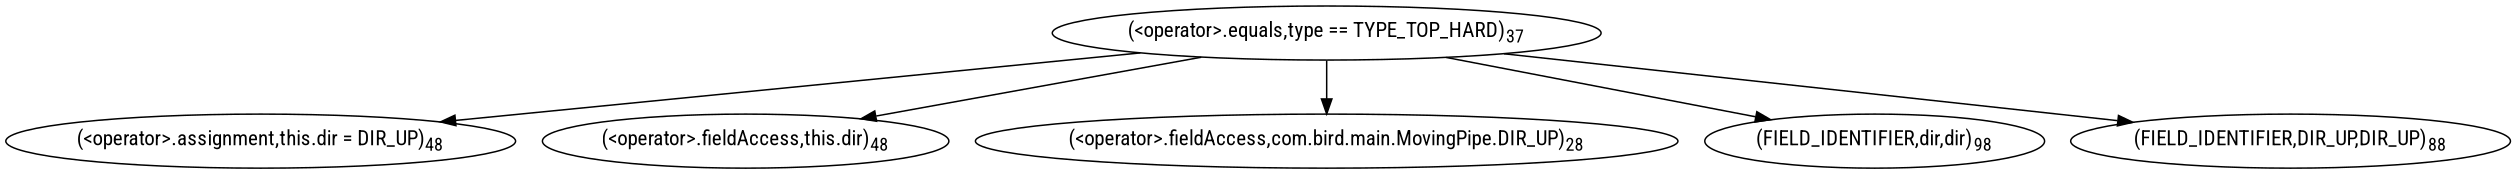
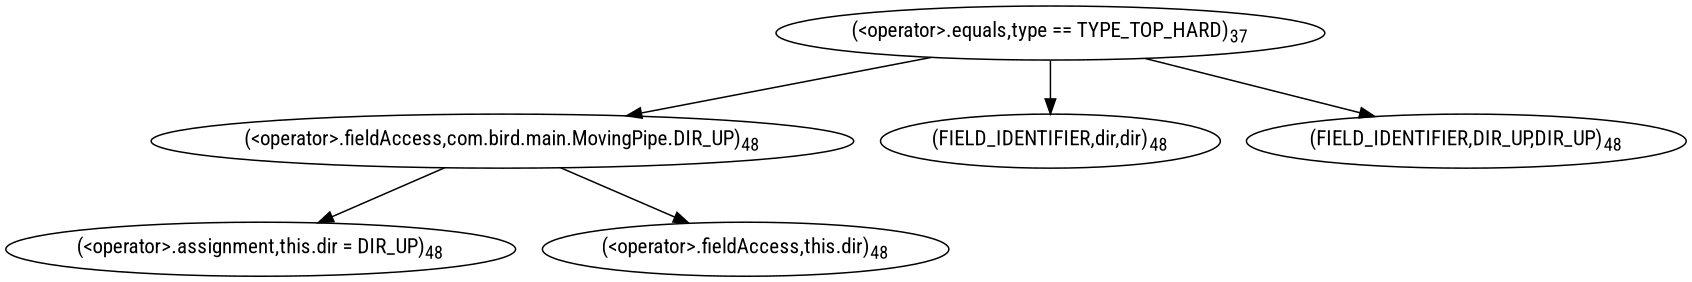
(798, 87) -> (388, 192)
(1039, 87) -> (618, 192)
(1575, 139) -> (751, 139)
(1984, 139) -> (1159, 139)
(2438, 139) -> (1613, 139)
